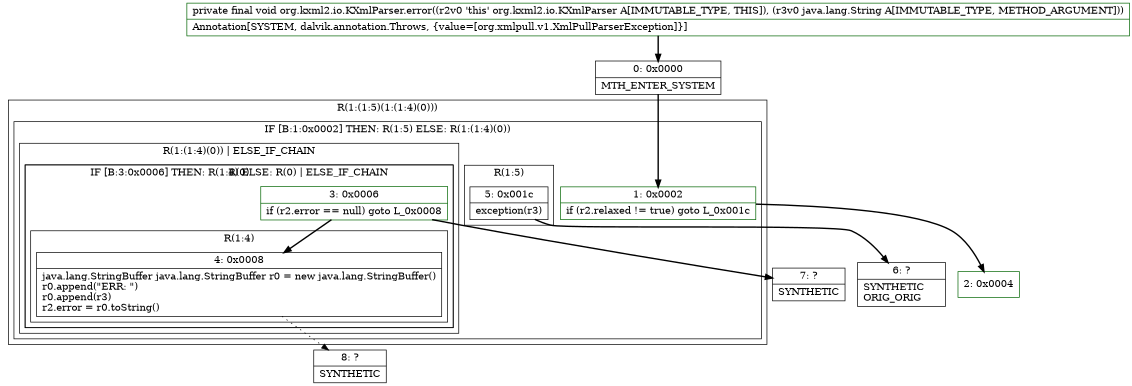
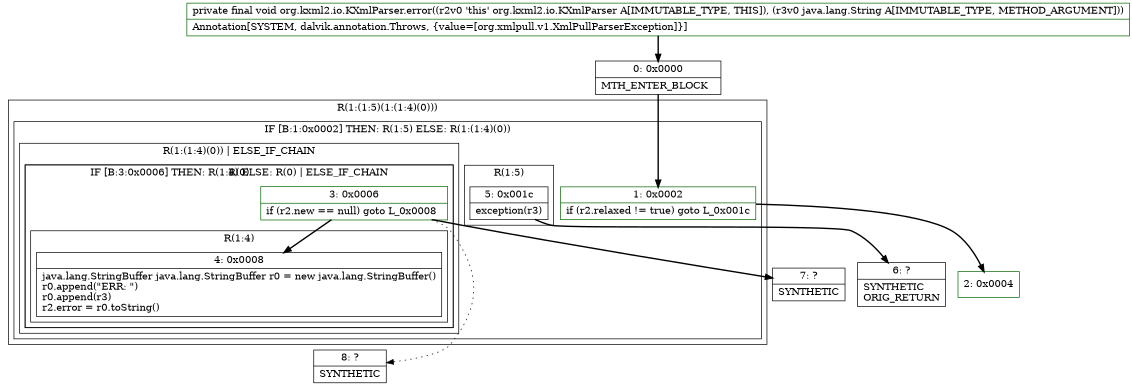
(658, 86) -> (655, 86)
(354, 211) -> (351, 211)
(892, 298) -> (902, 298)
(302, 331) -> (471, 306)
